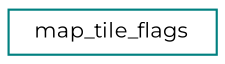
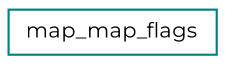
(113, 32) -> (113, 32)
